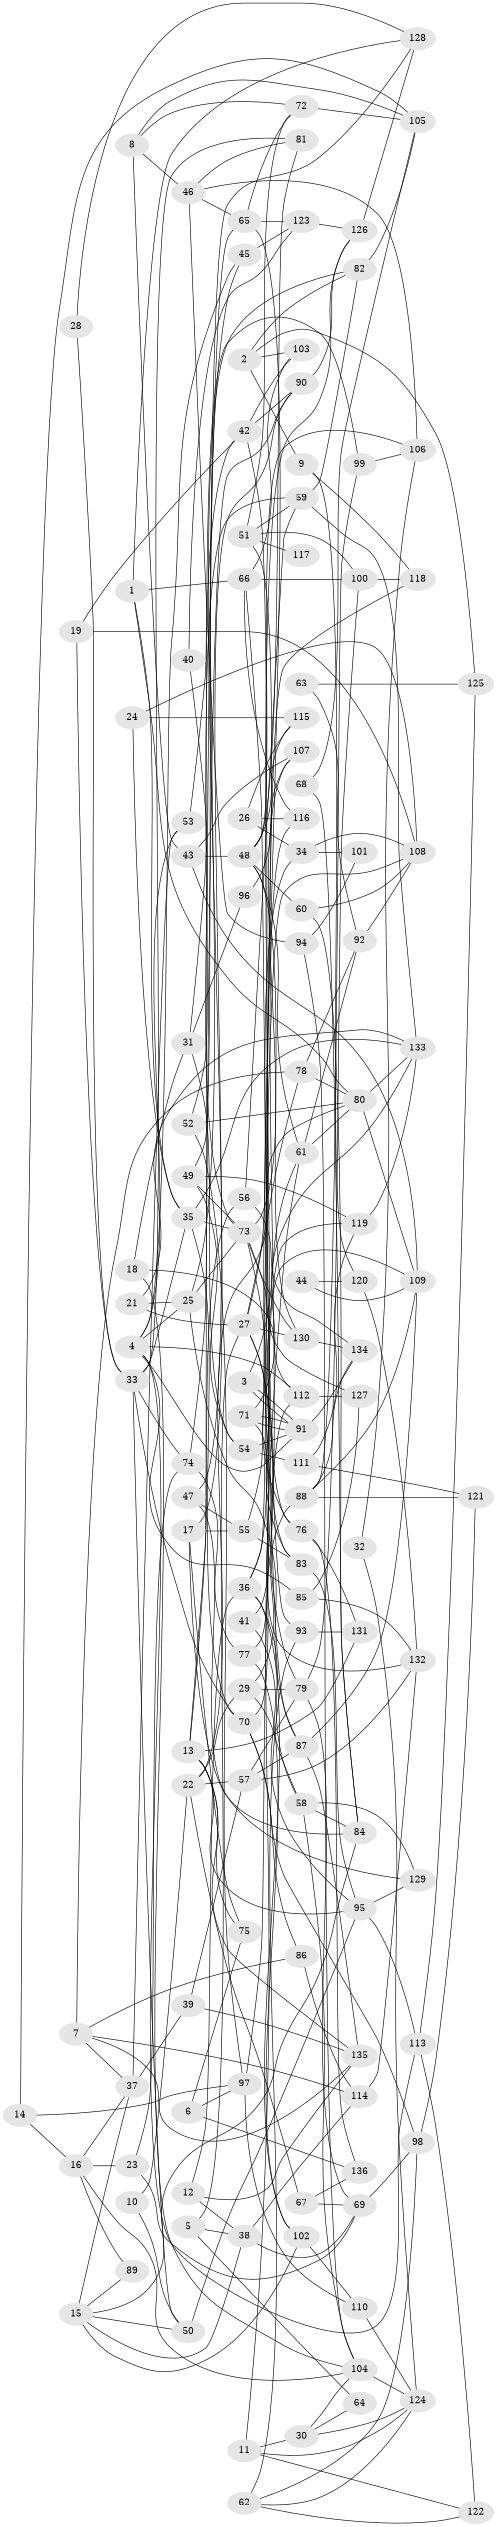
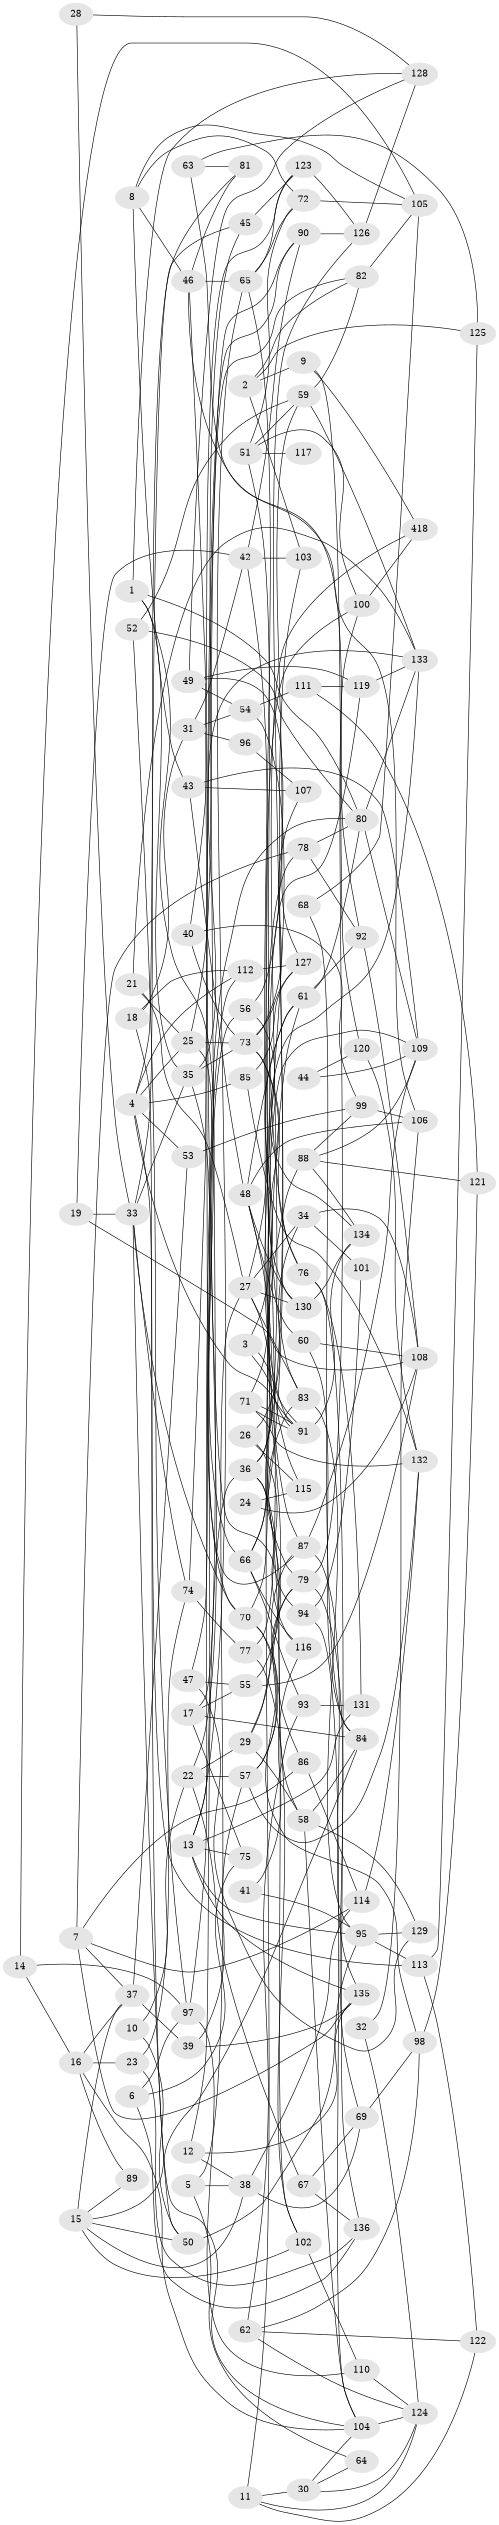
(279, 325) -> (217, 167)
(418, 579) -> (420, 529)
none -> (313, 941)
(142, 971) -> none
(216, 1205) -> (283, 791)
(226, 2275) -> (173, 2261)
